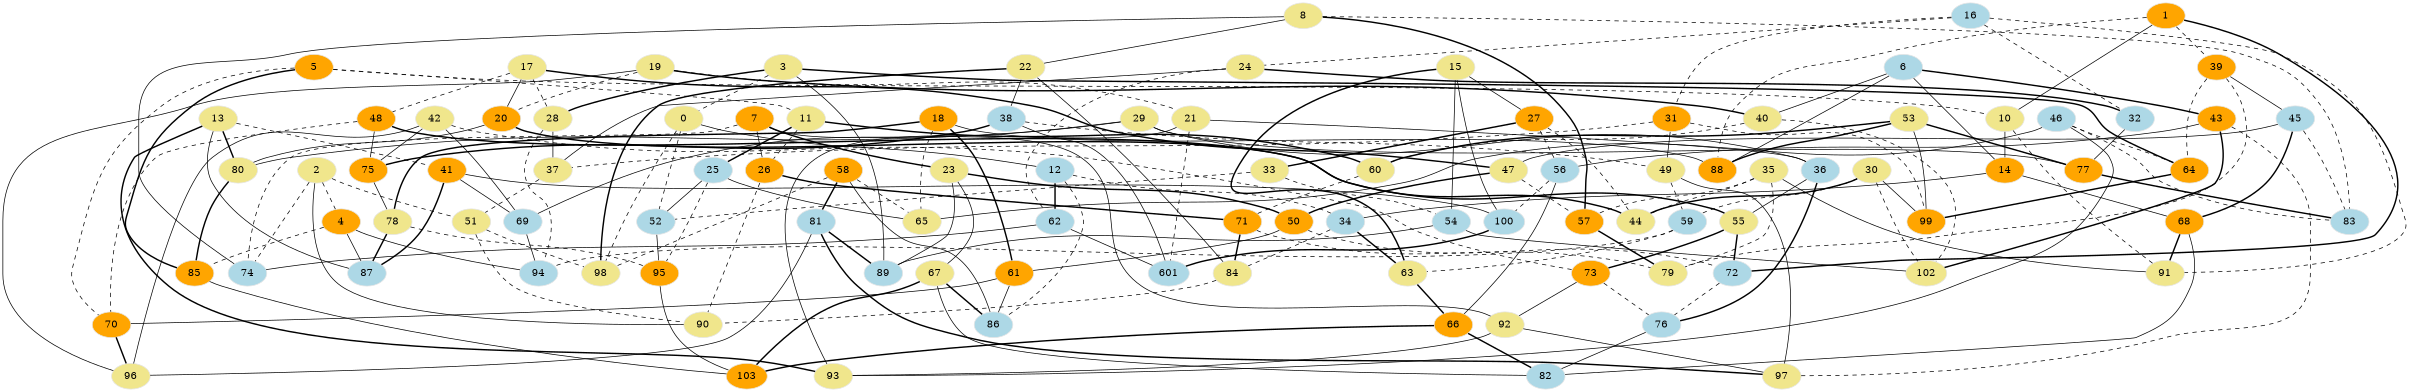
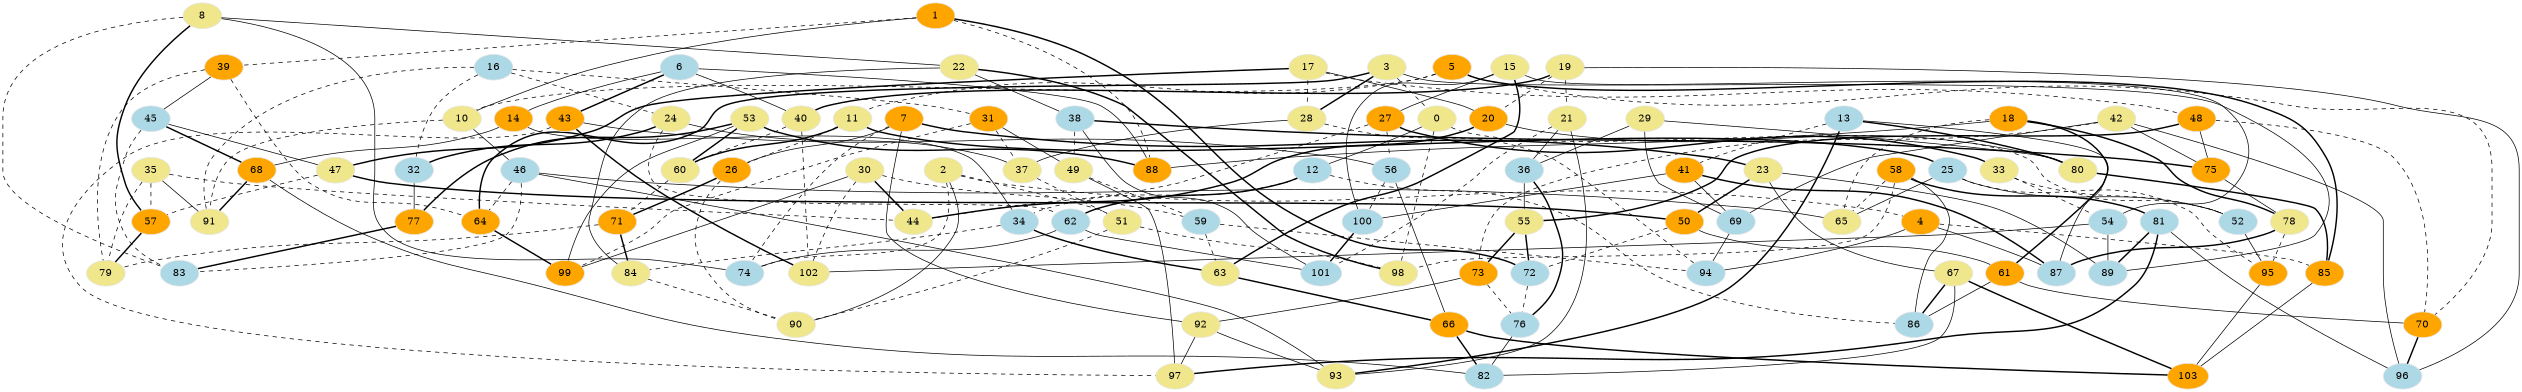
(218, 119) -> (1844, 119)
(2005, 145) -> (490, 144)
(1609, 152) -> none
(1169, 273) -> (1321, 273)
(131, 376) -> (2403, 376)
